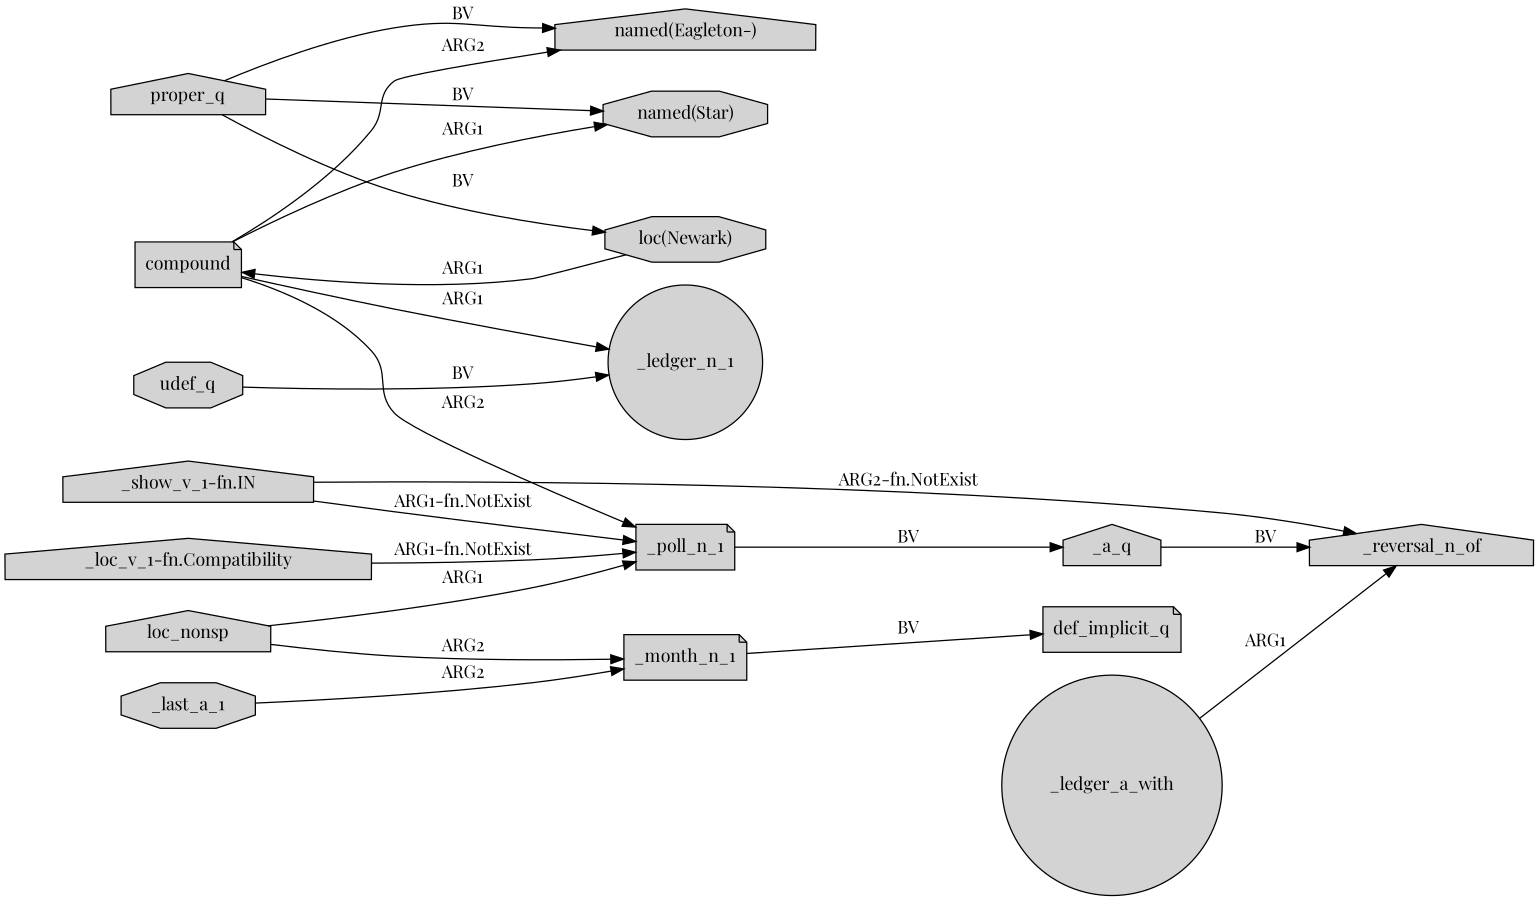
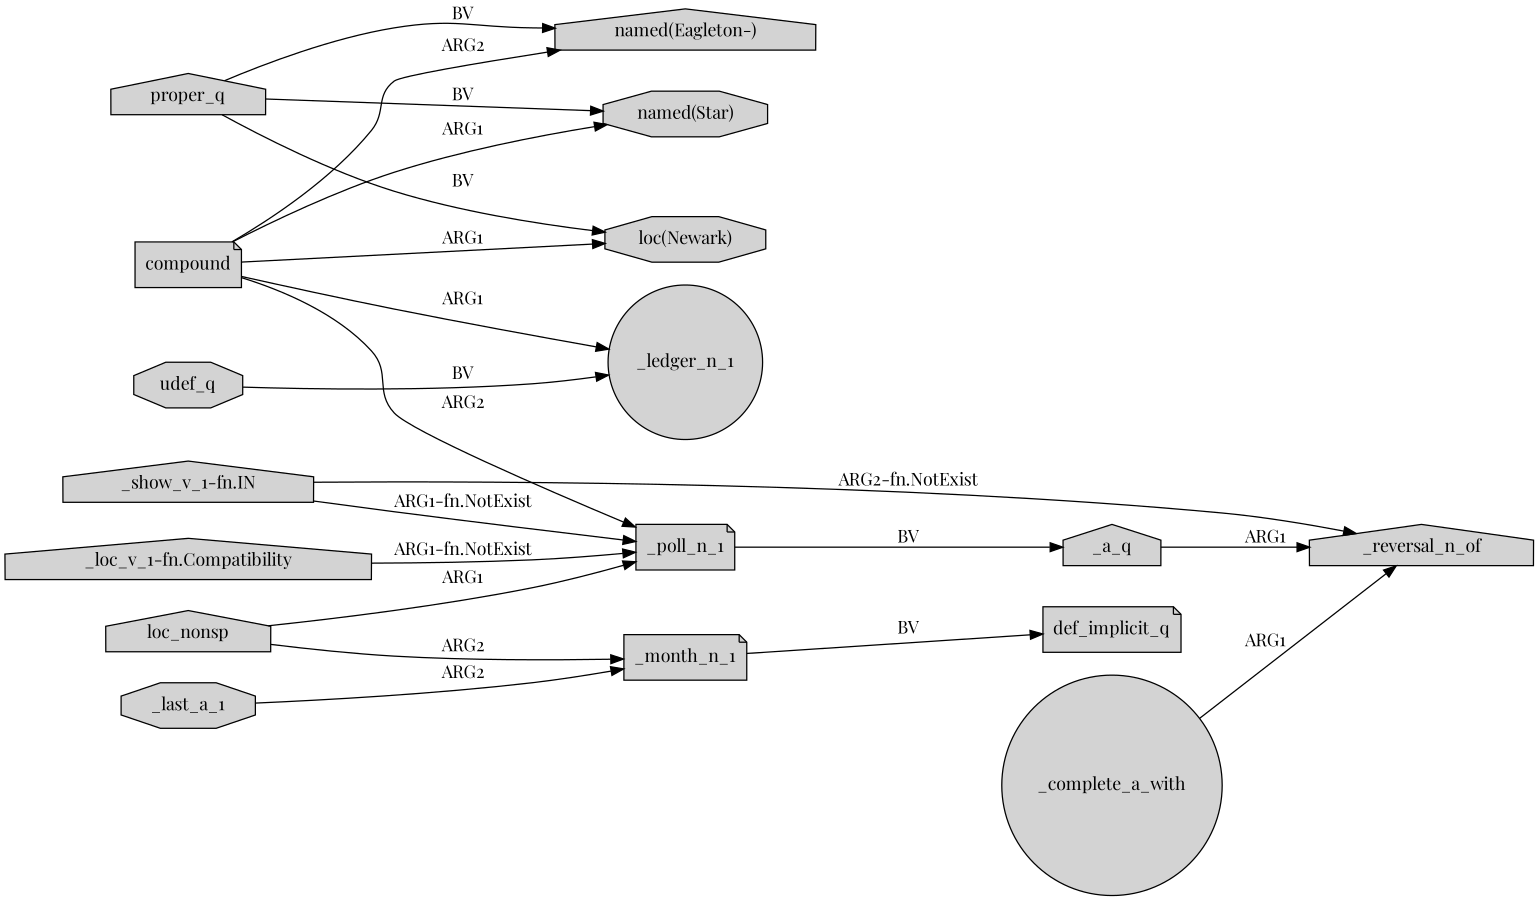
(442, 284) -> (417, 253)
(1266, 538) -> (1266, 538)
(1112, 785) -> (1112, 785)
